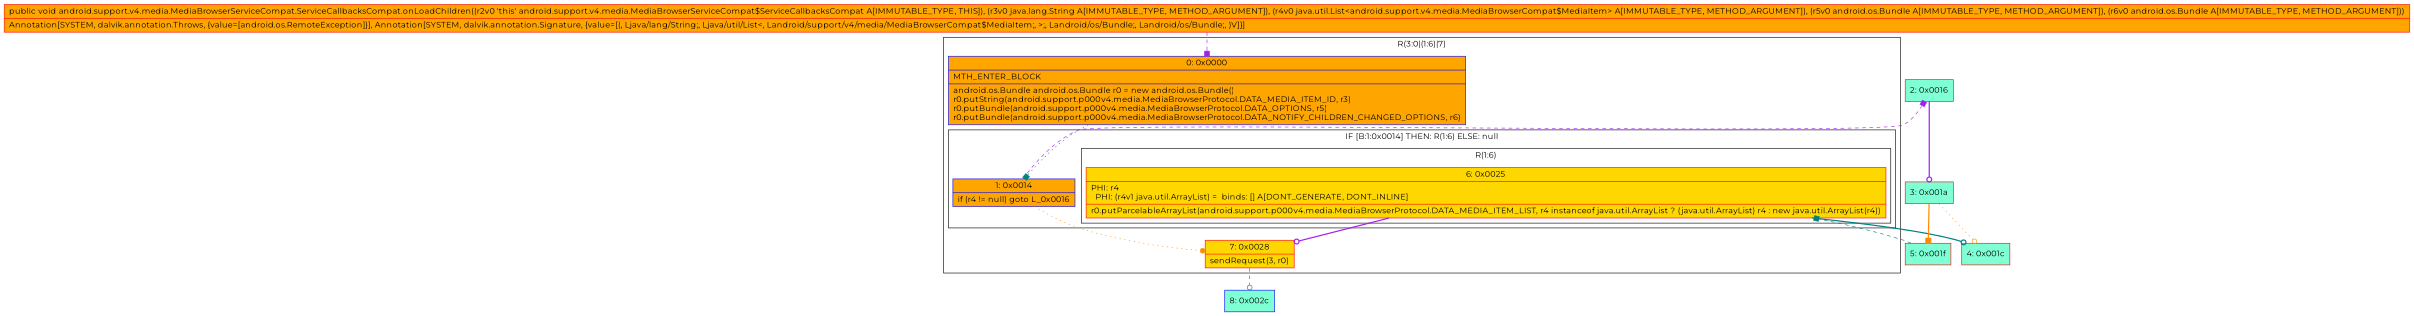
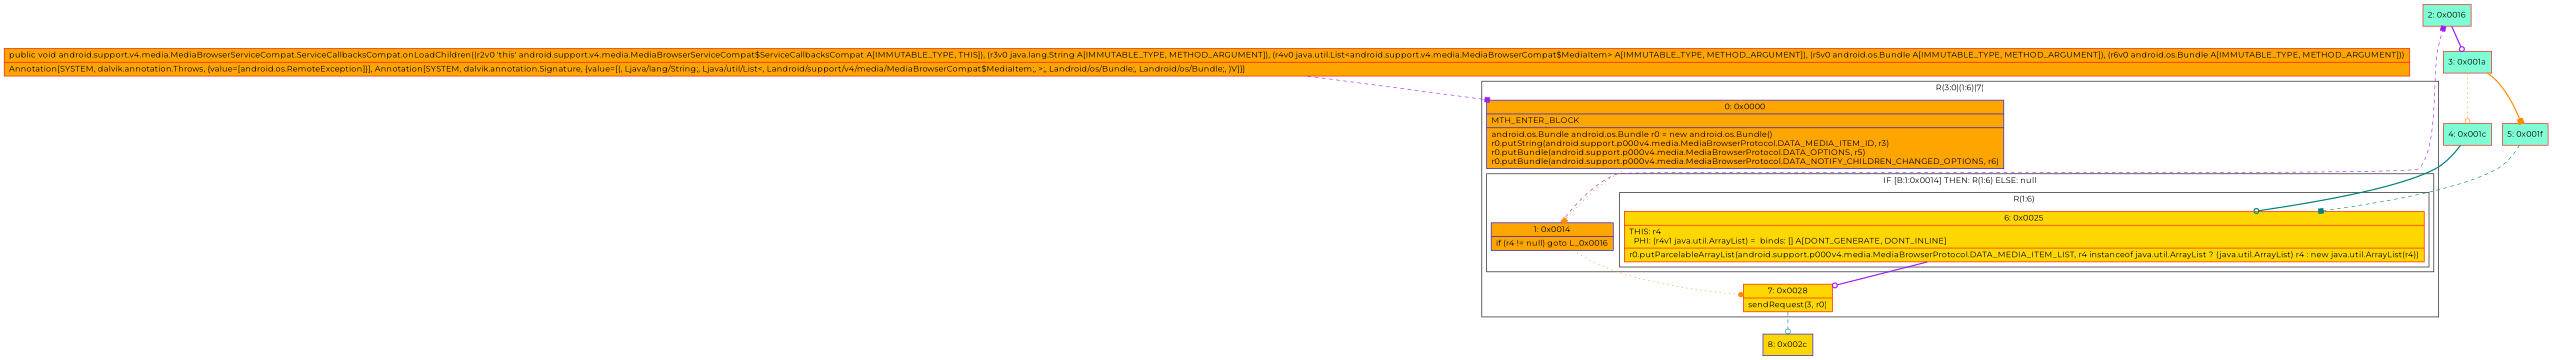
(1056, 147) -> (1594, 190)
(1106, 188) -> (1647, 232)
(1906, 230) -> (2381, 188)
(1250, 301) -> (1788, 345)
